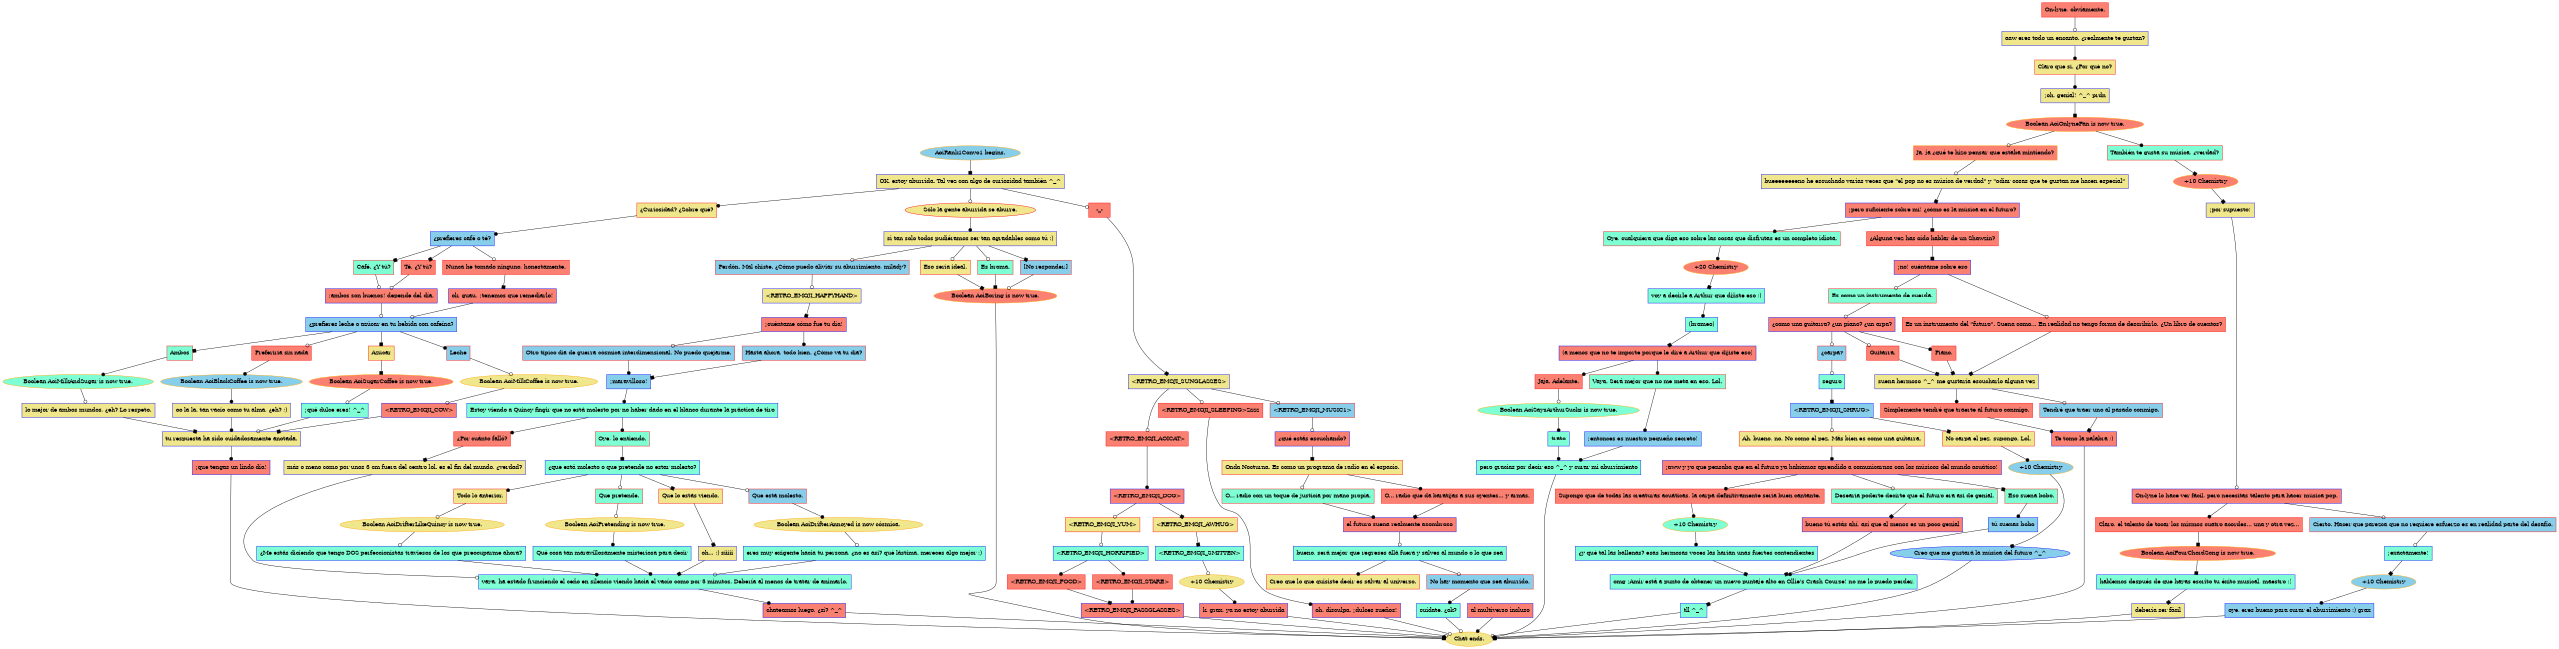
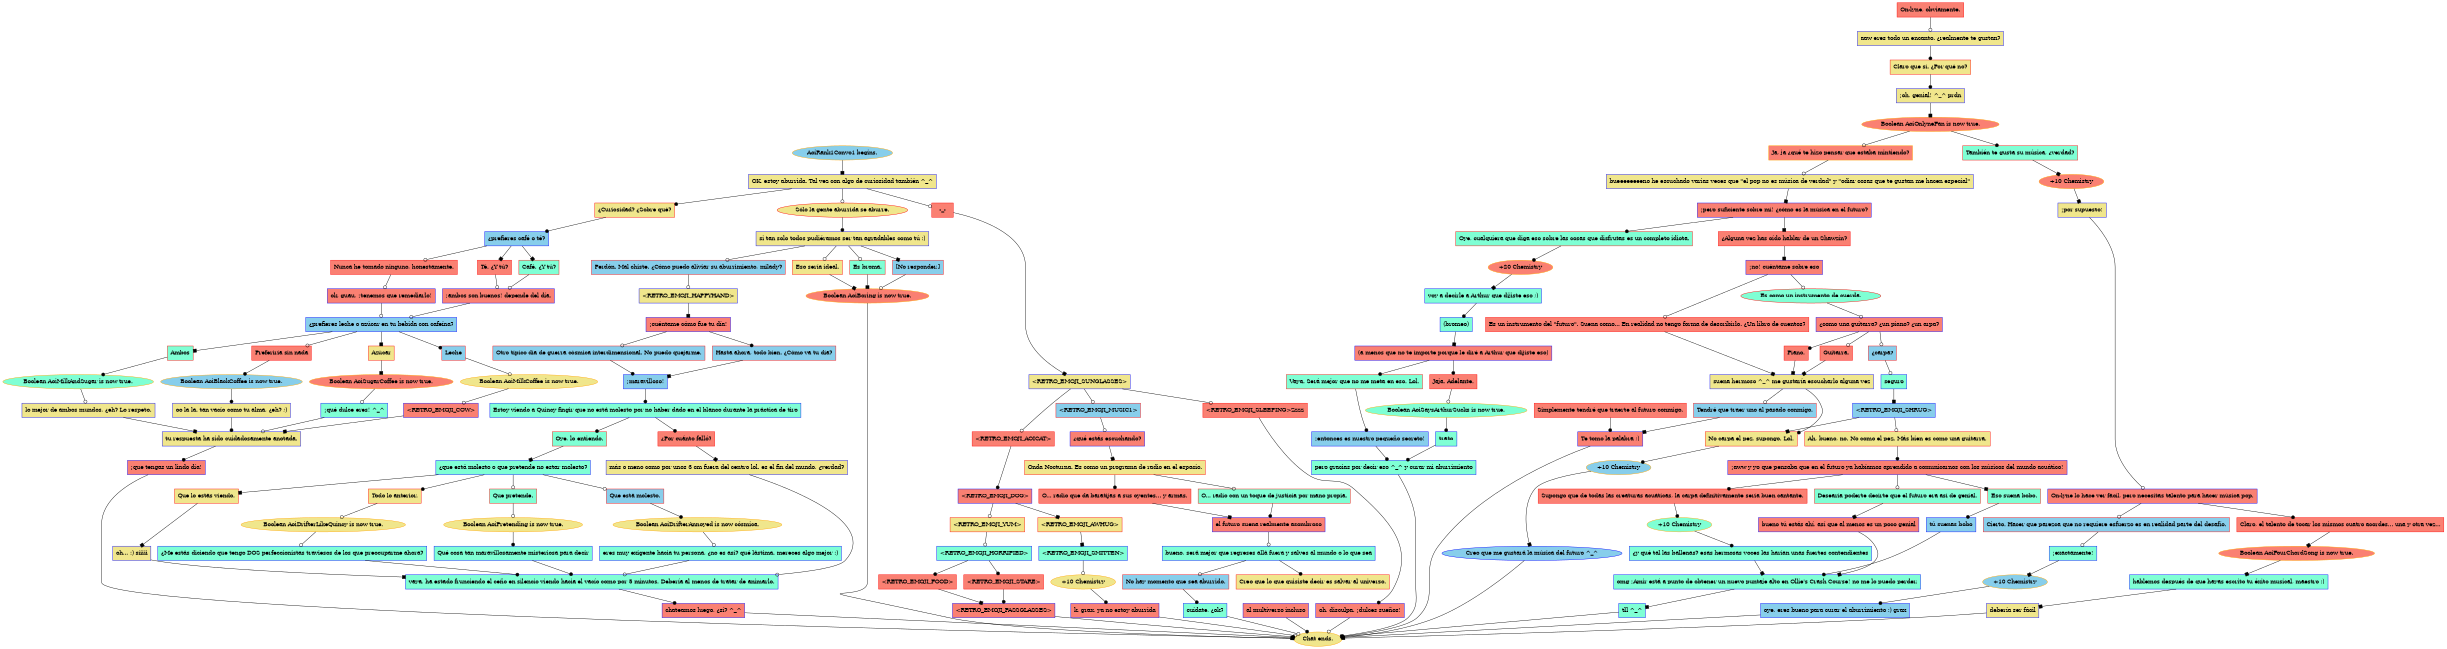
(504, 280) -> (388, 280)
(1882, 296) -> (1811, 296)
(1957, 394) -> (1822, 413)
